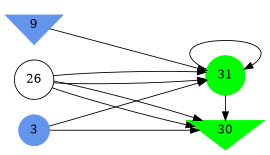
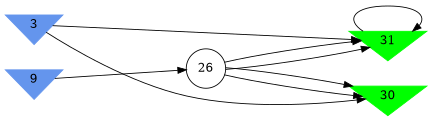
(124, 49) -> (110, 75)
(225, 75) -> (388, 41)
(225, 103) -> none
(34, 130) -> (34, 25)
